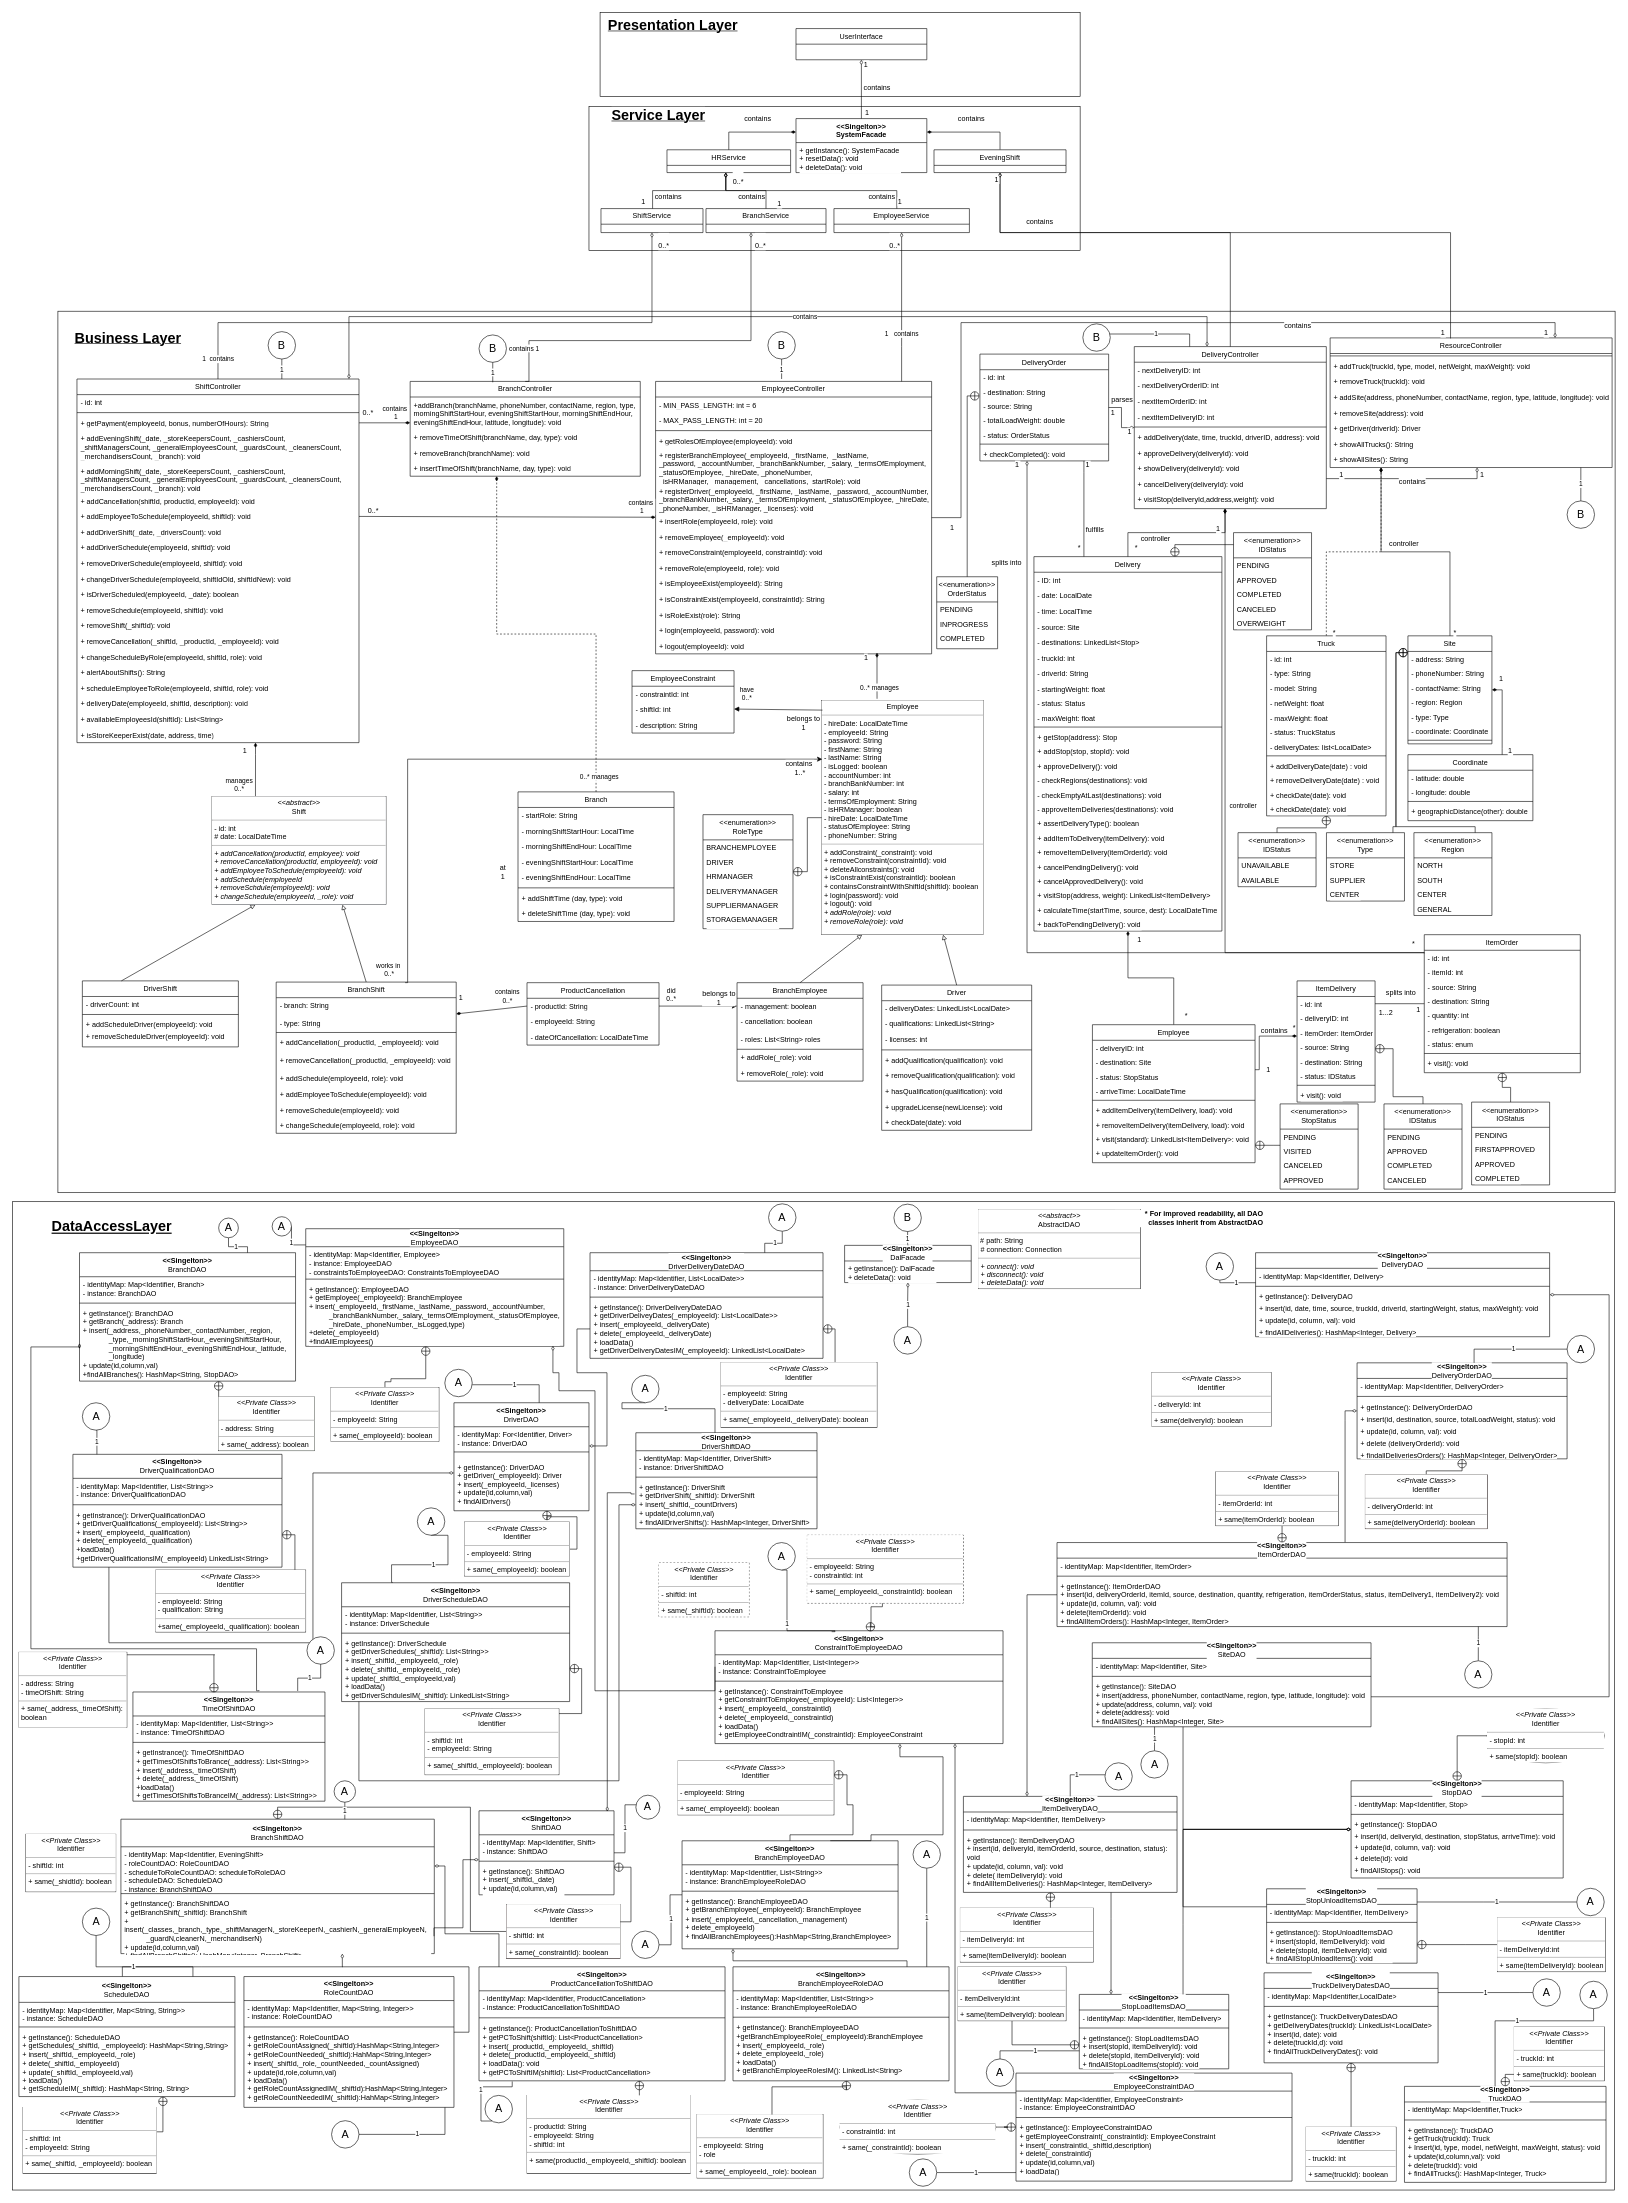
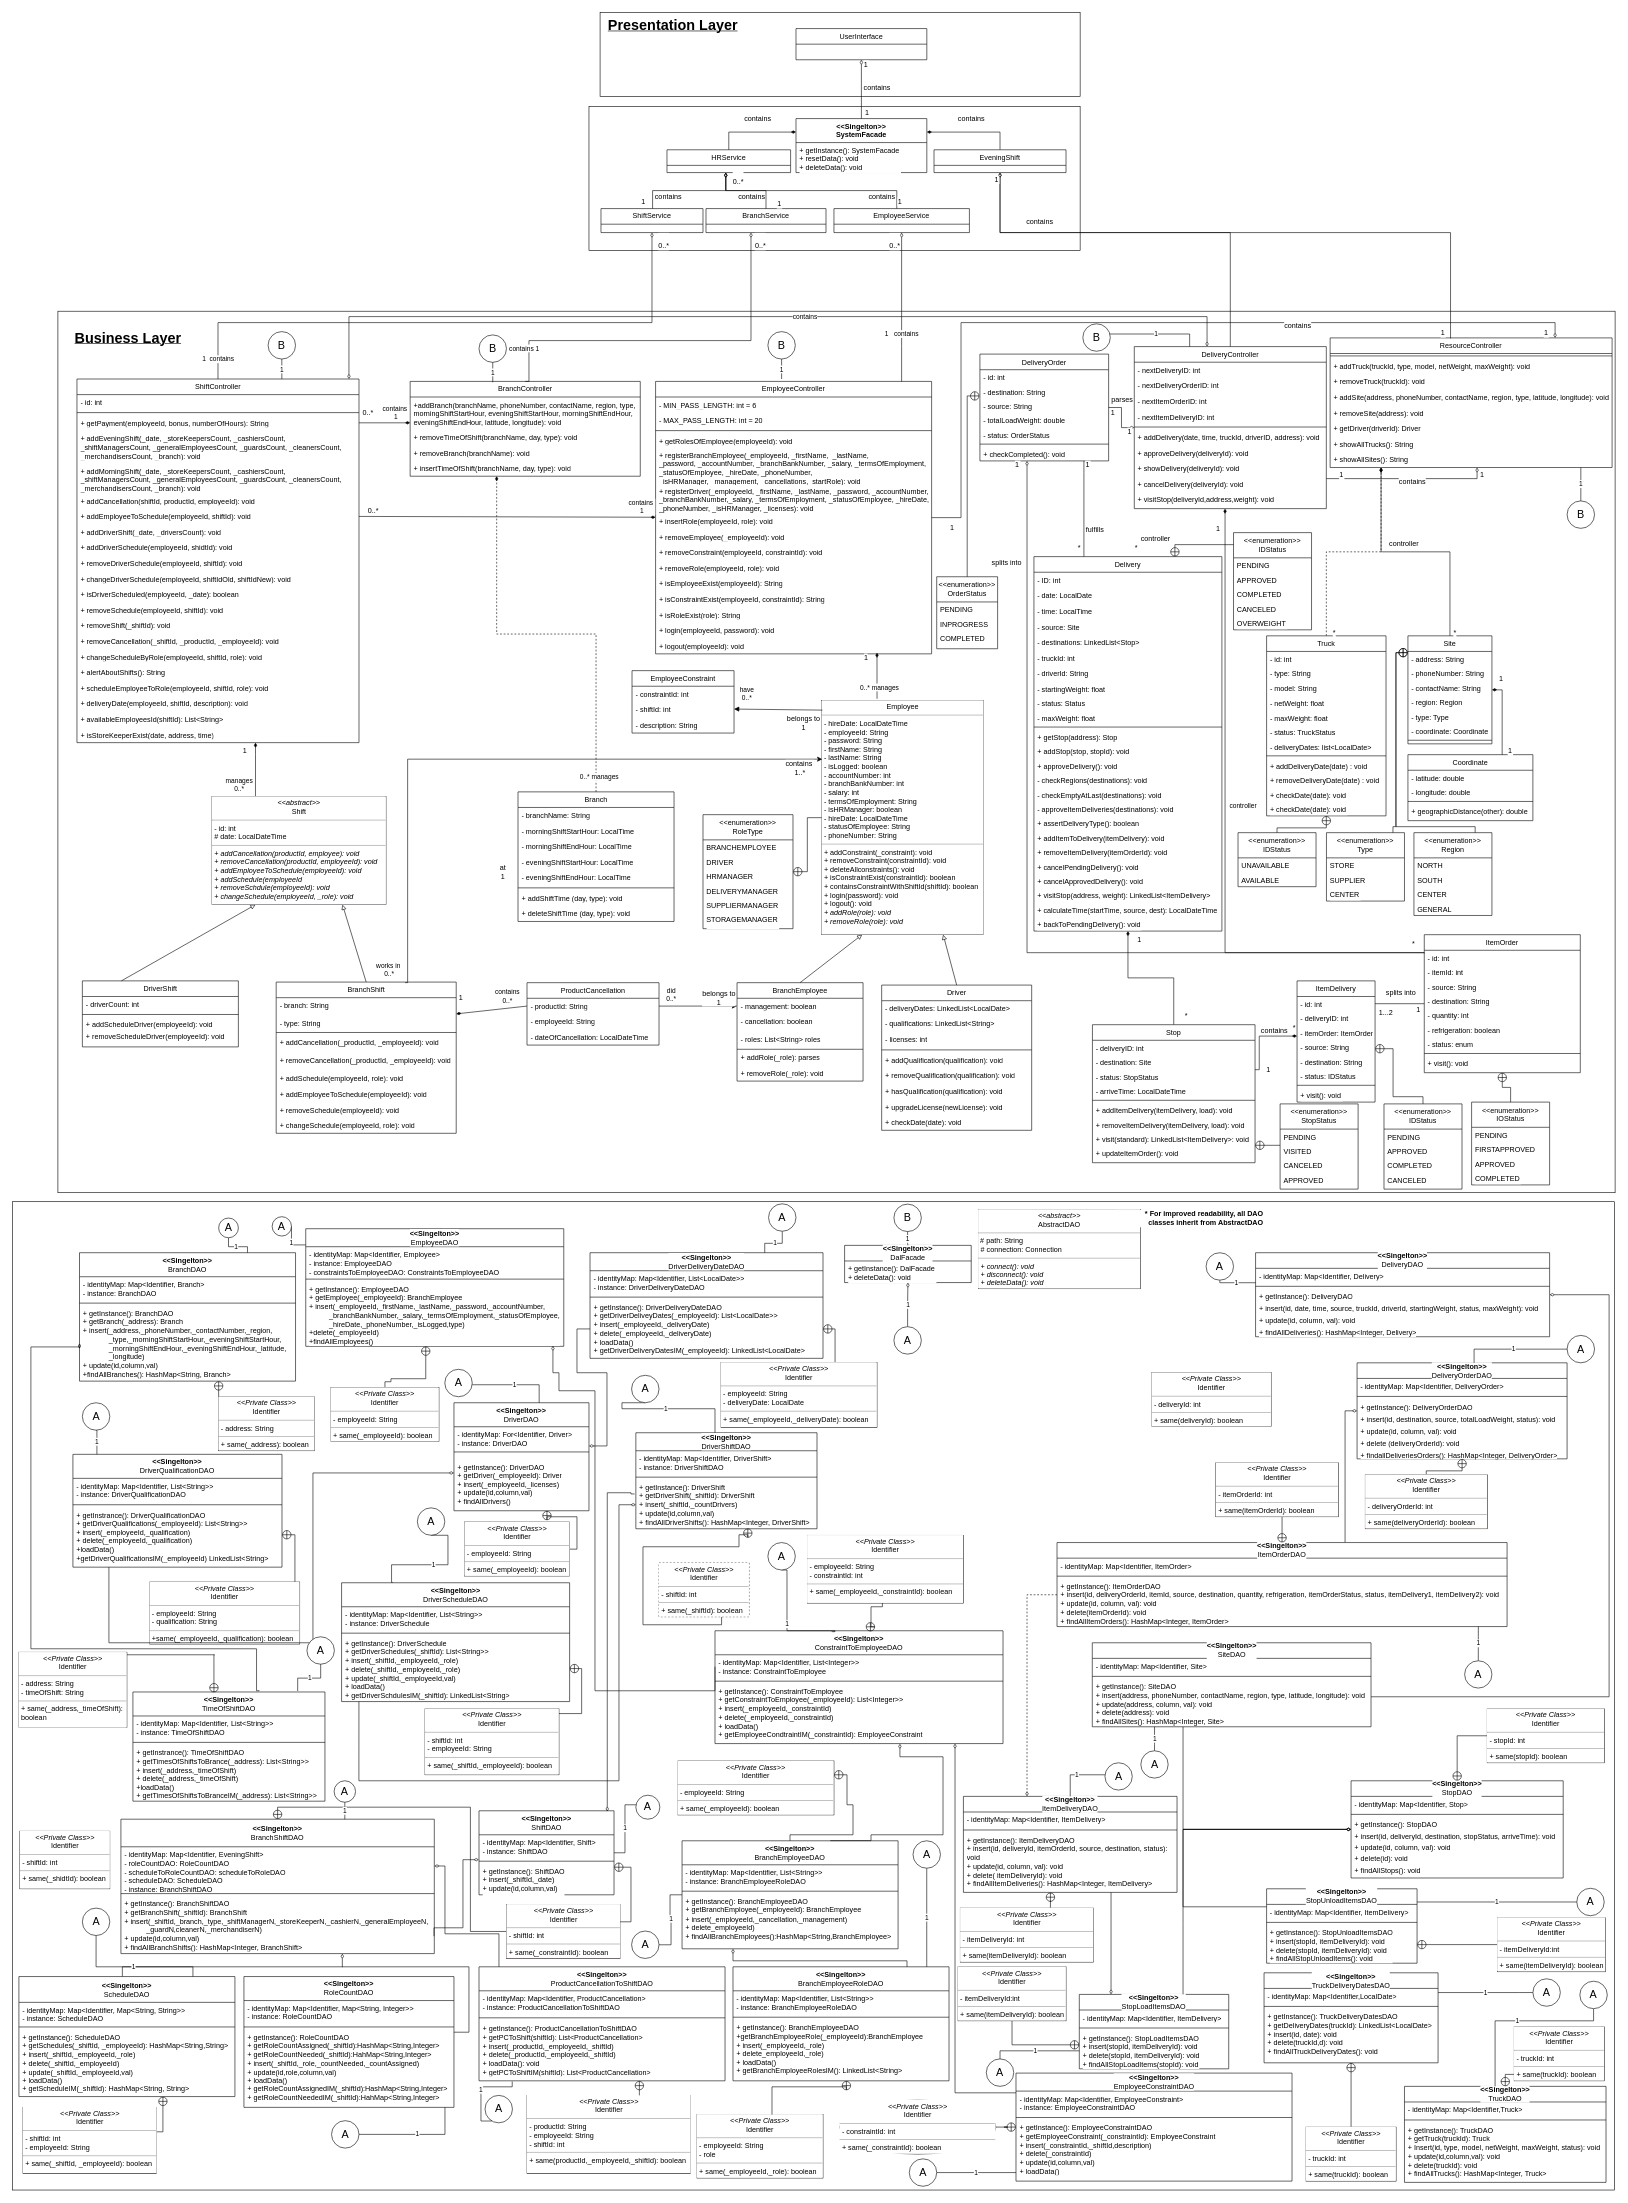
(658, 116) -> none
(1163, 533) -> none
(165, 548) -> (165, 548)
(555, 816) -> (558, 816)
(1173, 1033) -> (1173, 1033)
(779, 1058) -> (784, 1058)
(112, 1227) -> none
(185, 1344) -> (185, 1344)
(1277, 1499) -> (1277, 1490)
none -> (701, 1547)
(885, 1569) -> (885, 1569)
(231, 1601) -> (225, 1613)
(1027, 1679) -> (1027, 1679)
(1546, 1736) -> (1546, 1736)
(71, 1863) -> (65, 1860)
(278, 1930) -> (278, 1930)
